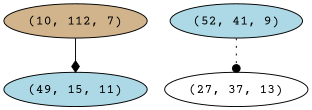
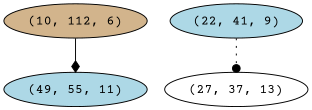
(76, 21) -> (76, 21)
(236, 21) -> (236, 21)
(76, 89) -> (76, 89)
